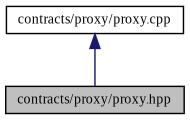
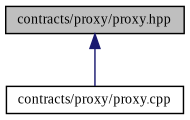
(95, 67) -> (95, 67)
